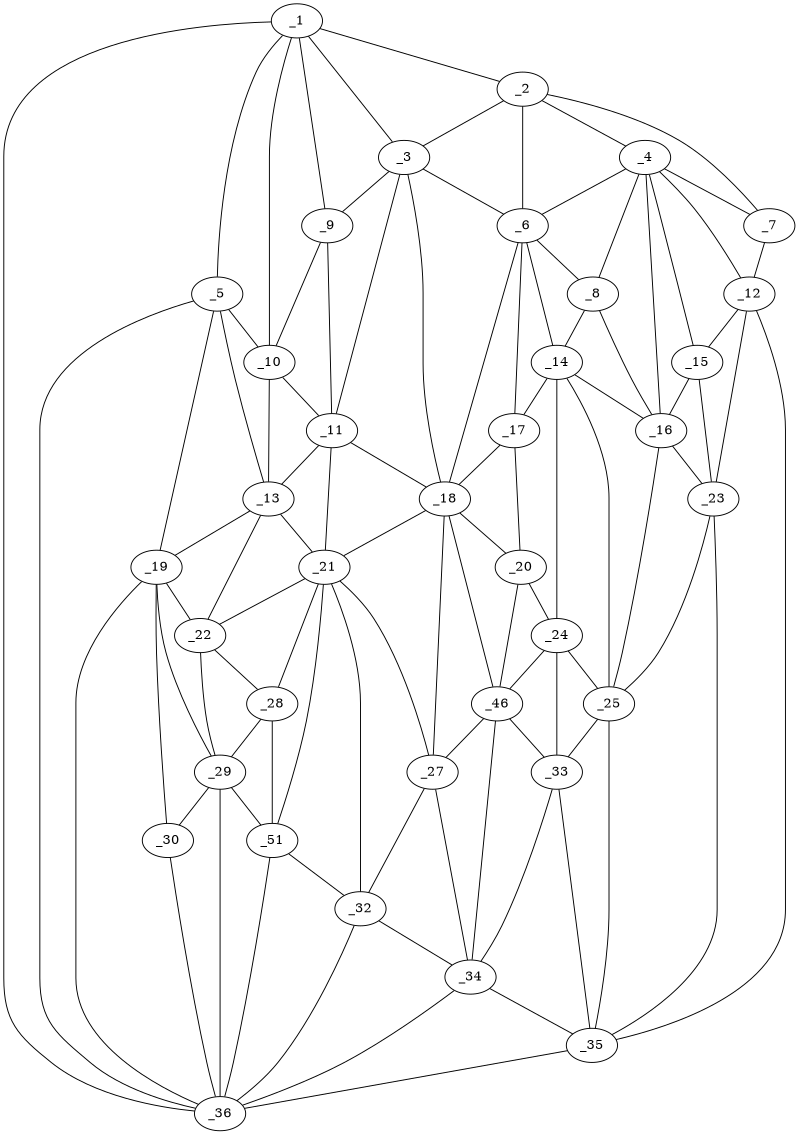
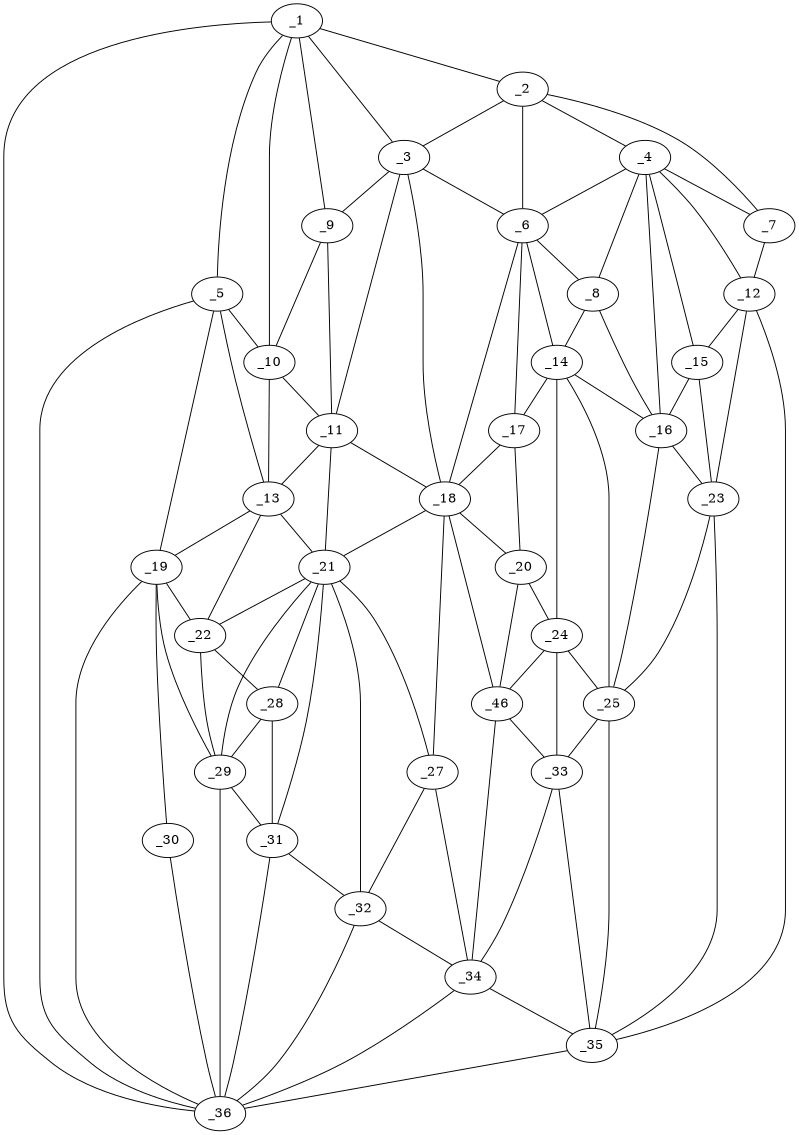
(465, 738) -> none
(194, 806) -> (251, 661)
(272, 840) -> (272, 840)
